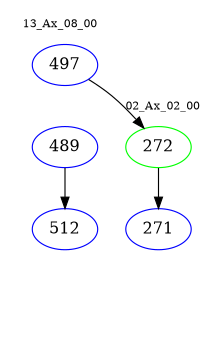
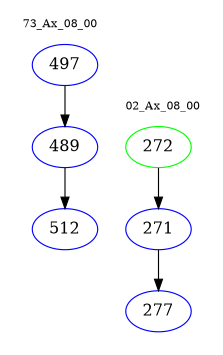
(60, 25) -> (60, 25)
(124, 107) -> (65, 100)
(163, 107) -> (163, 107)
none -> (158, 311)
